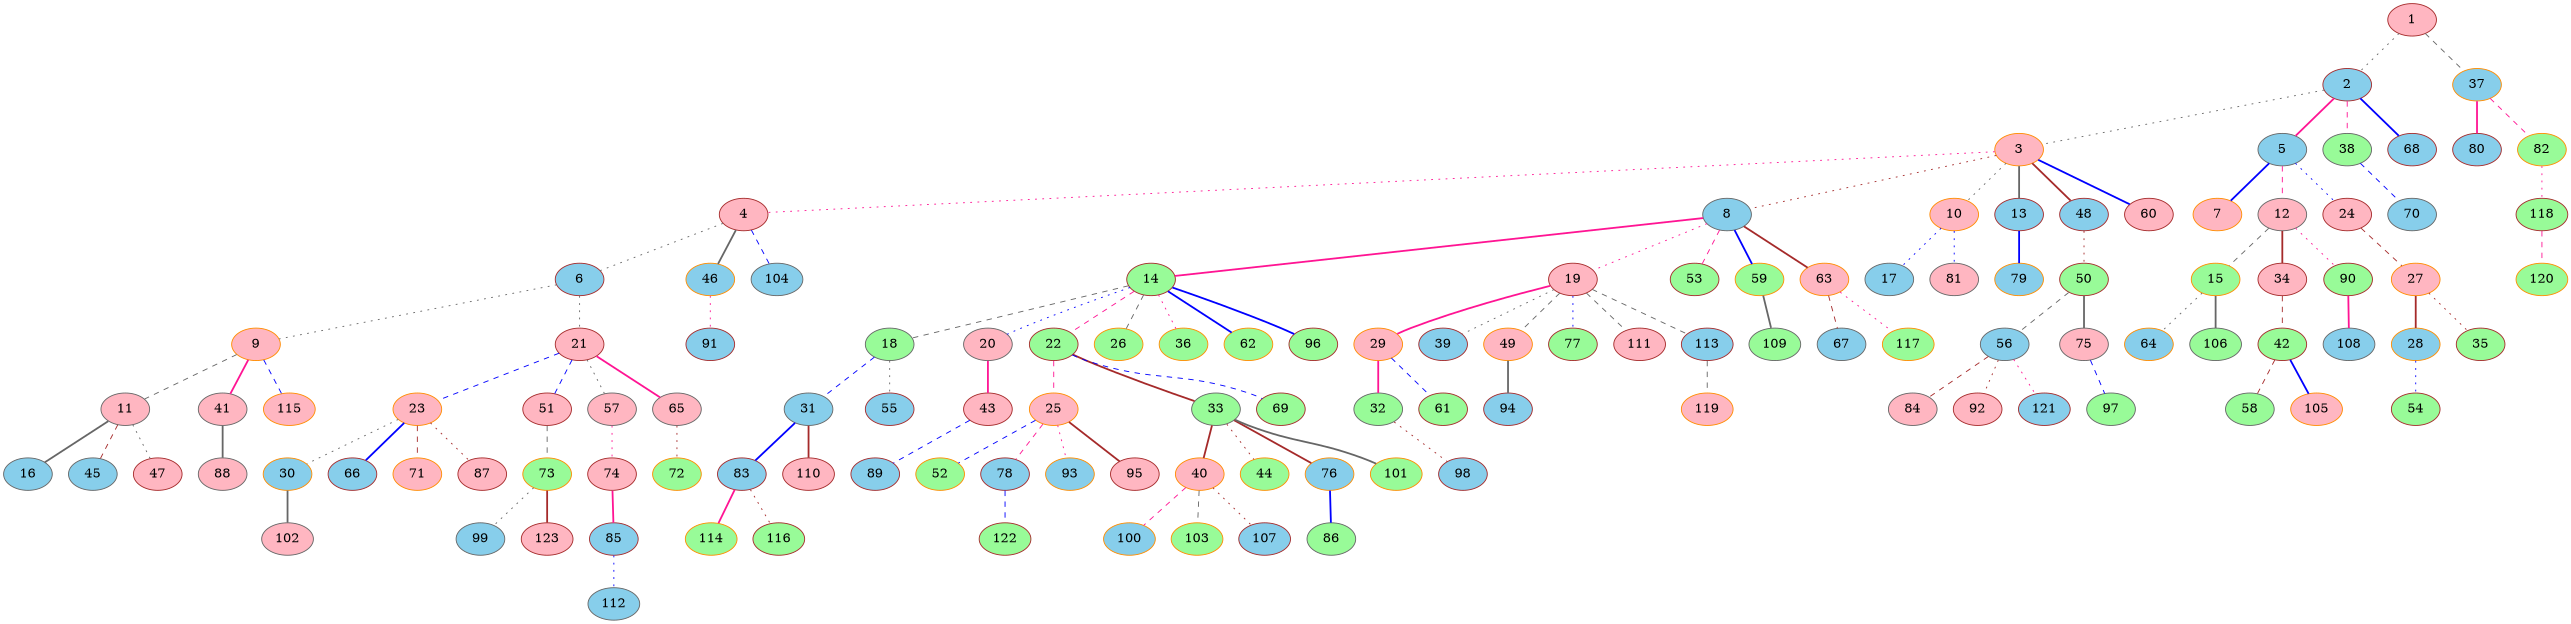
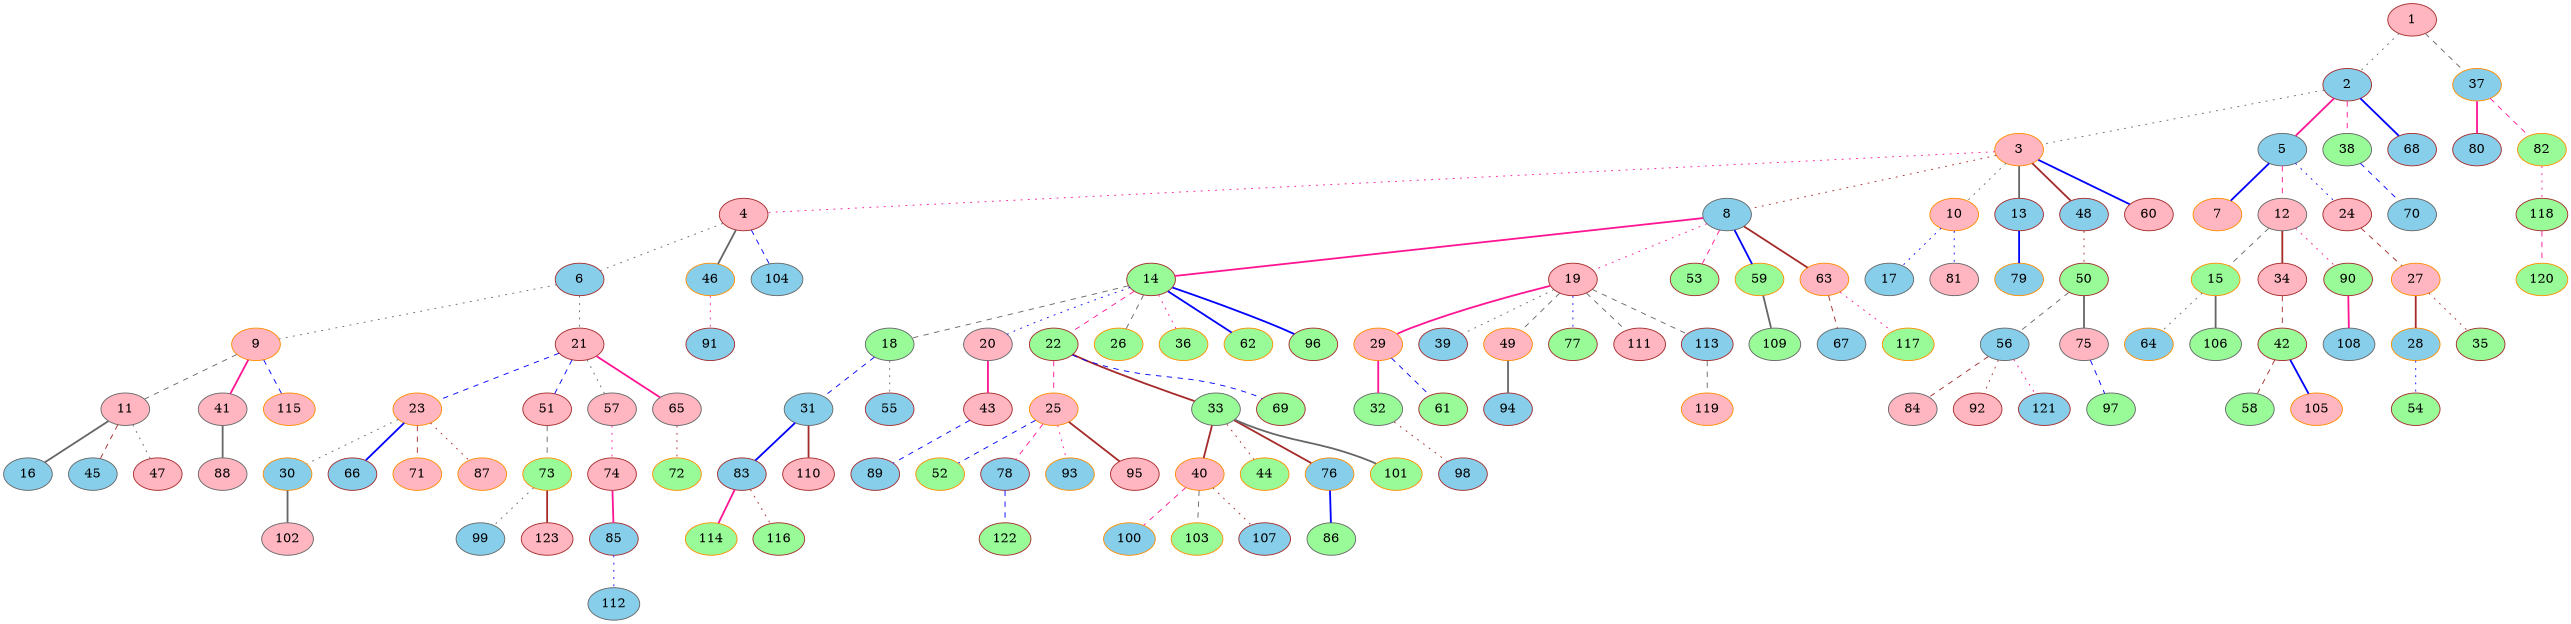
(482, 474) -> (482, 474)
